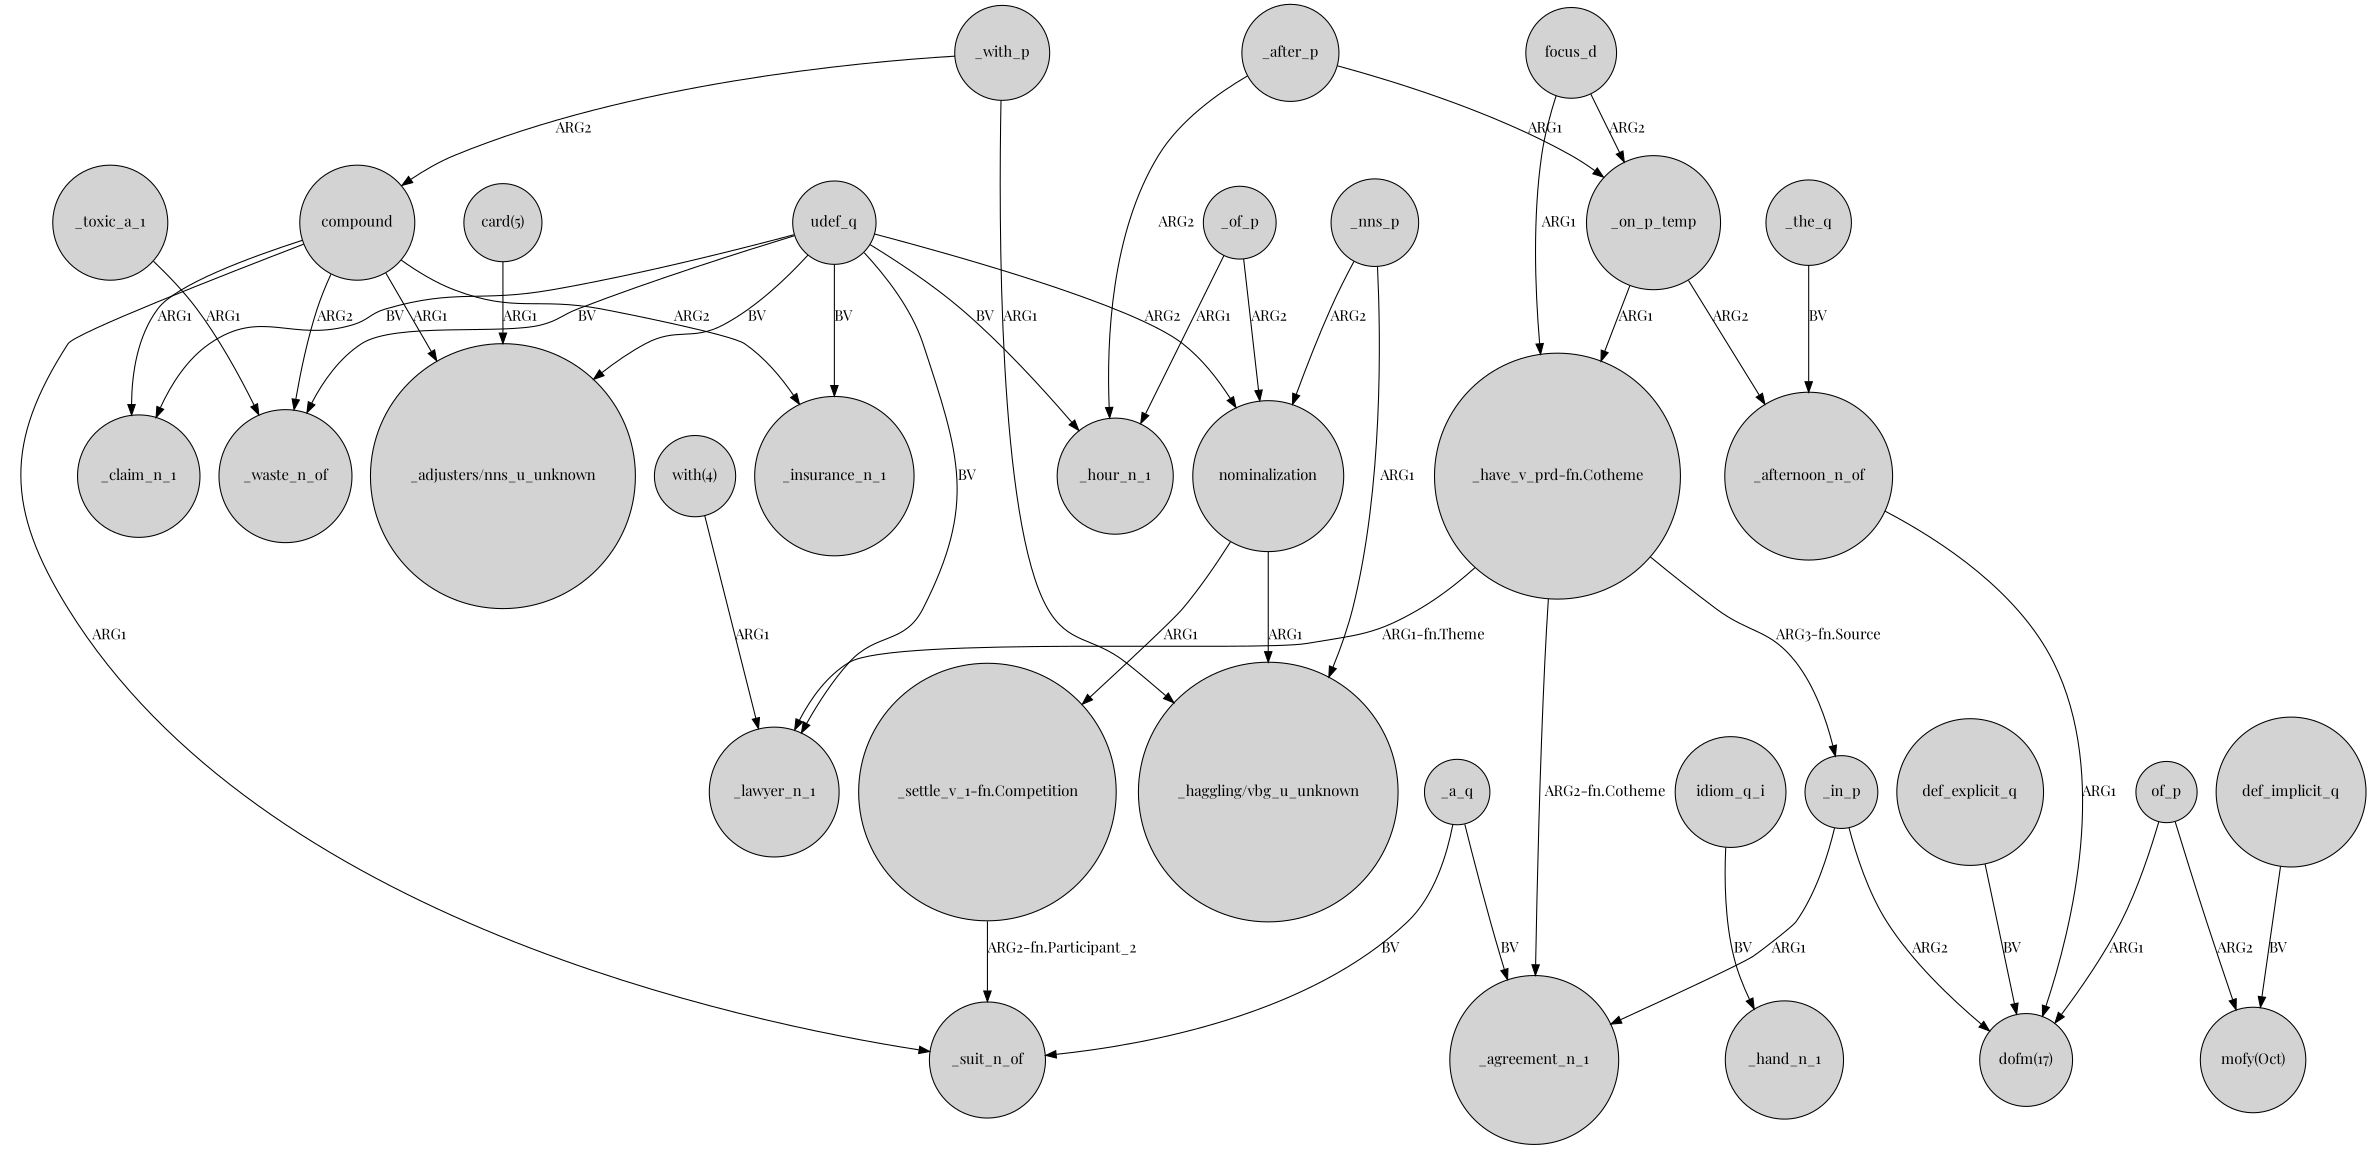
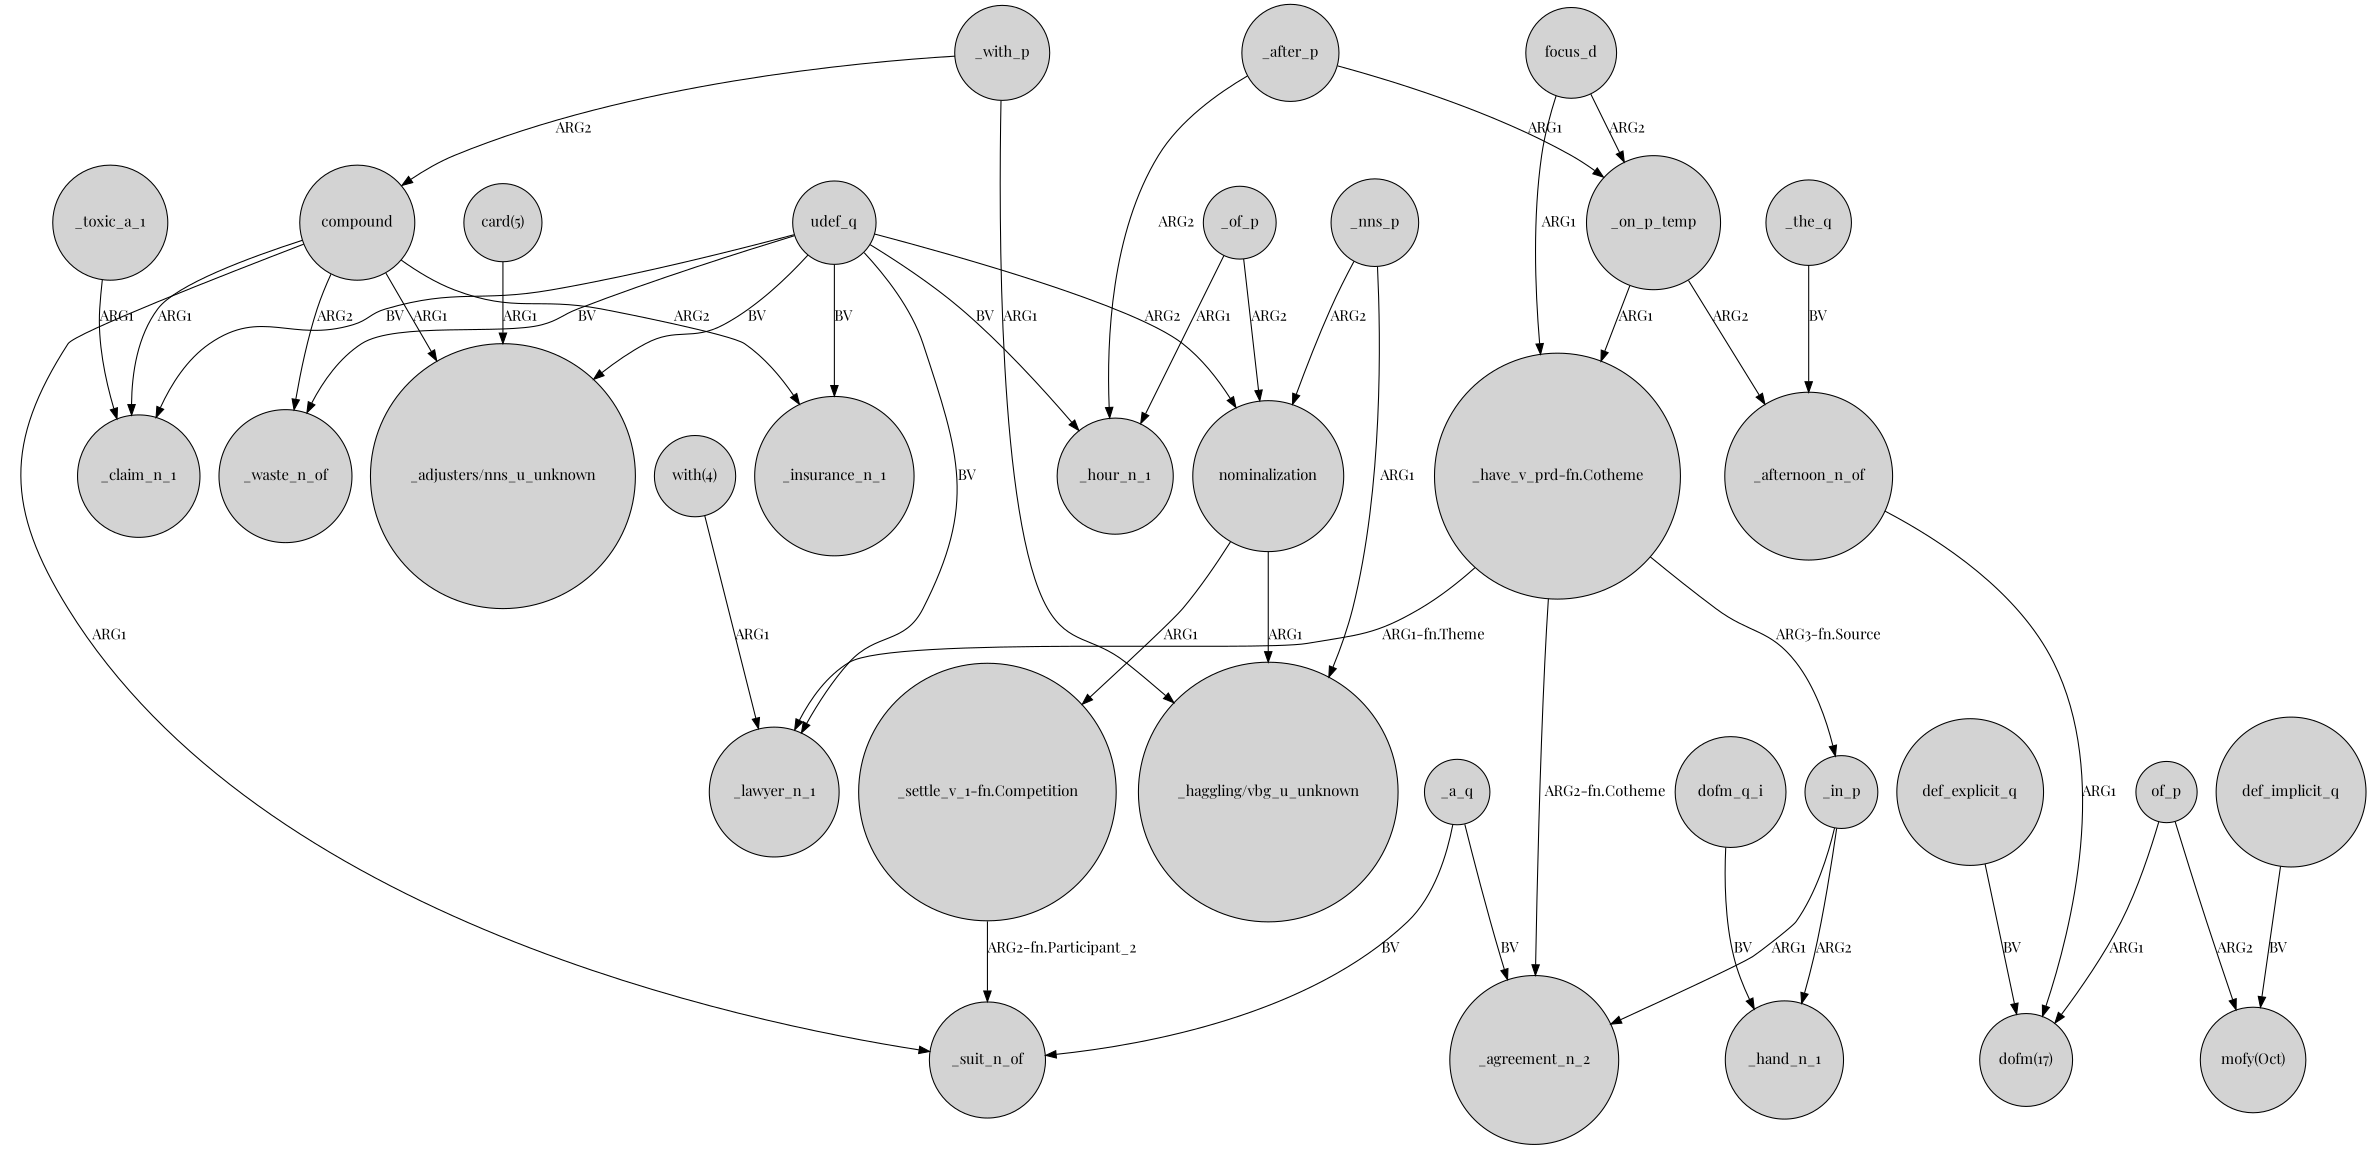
(210, 328) -> (101, 345)
(1731, 792) -> (1731, 792)
(1898, 937) -> (1823, 911)
(1534, 1060) -> (1534, 1060)
